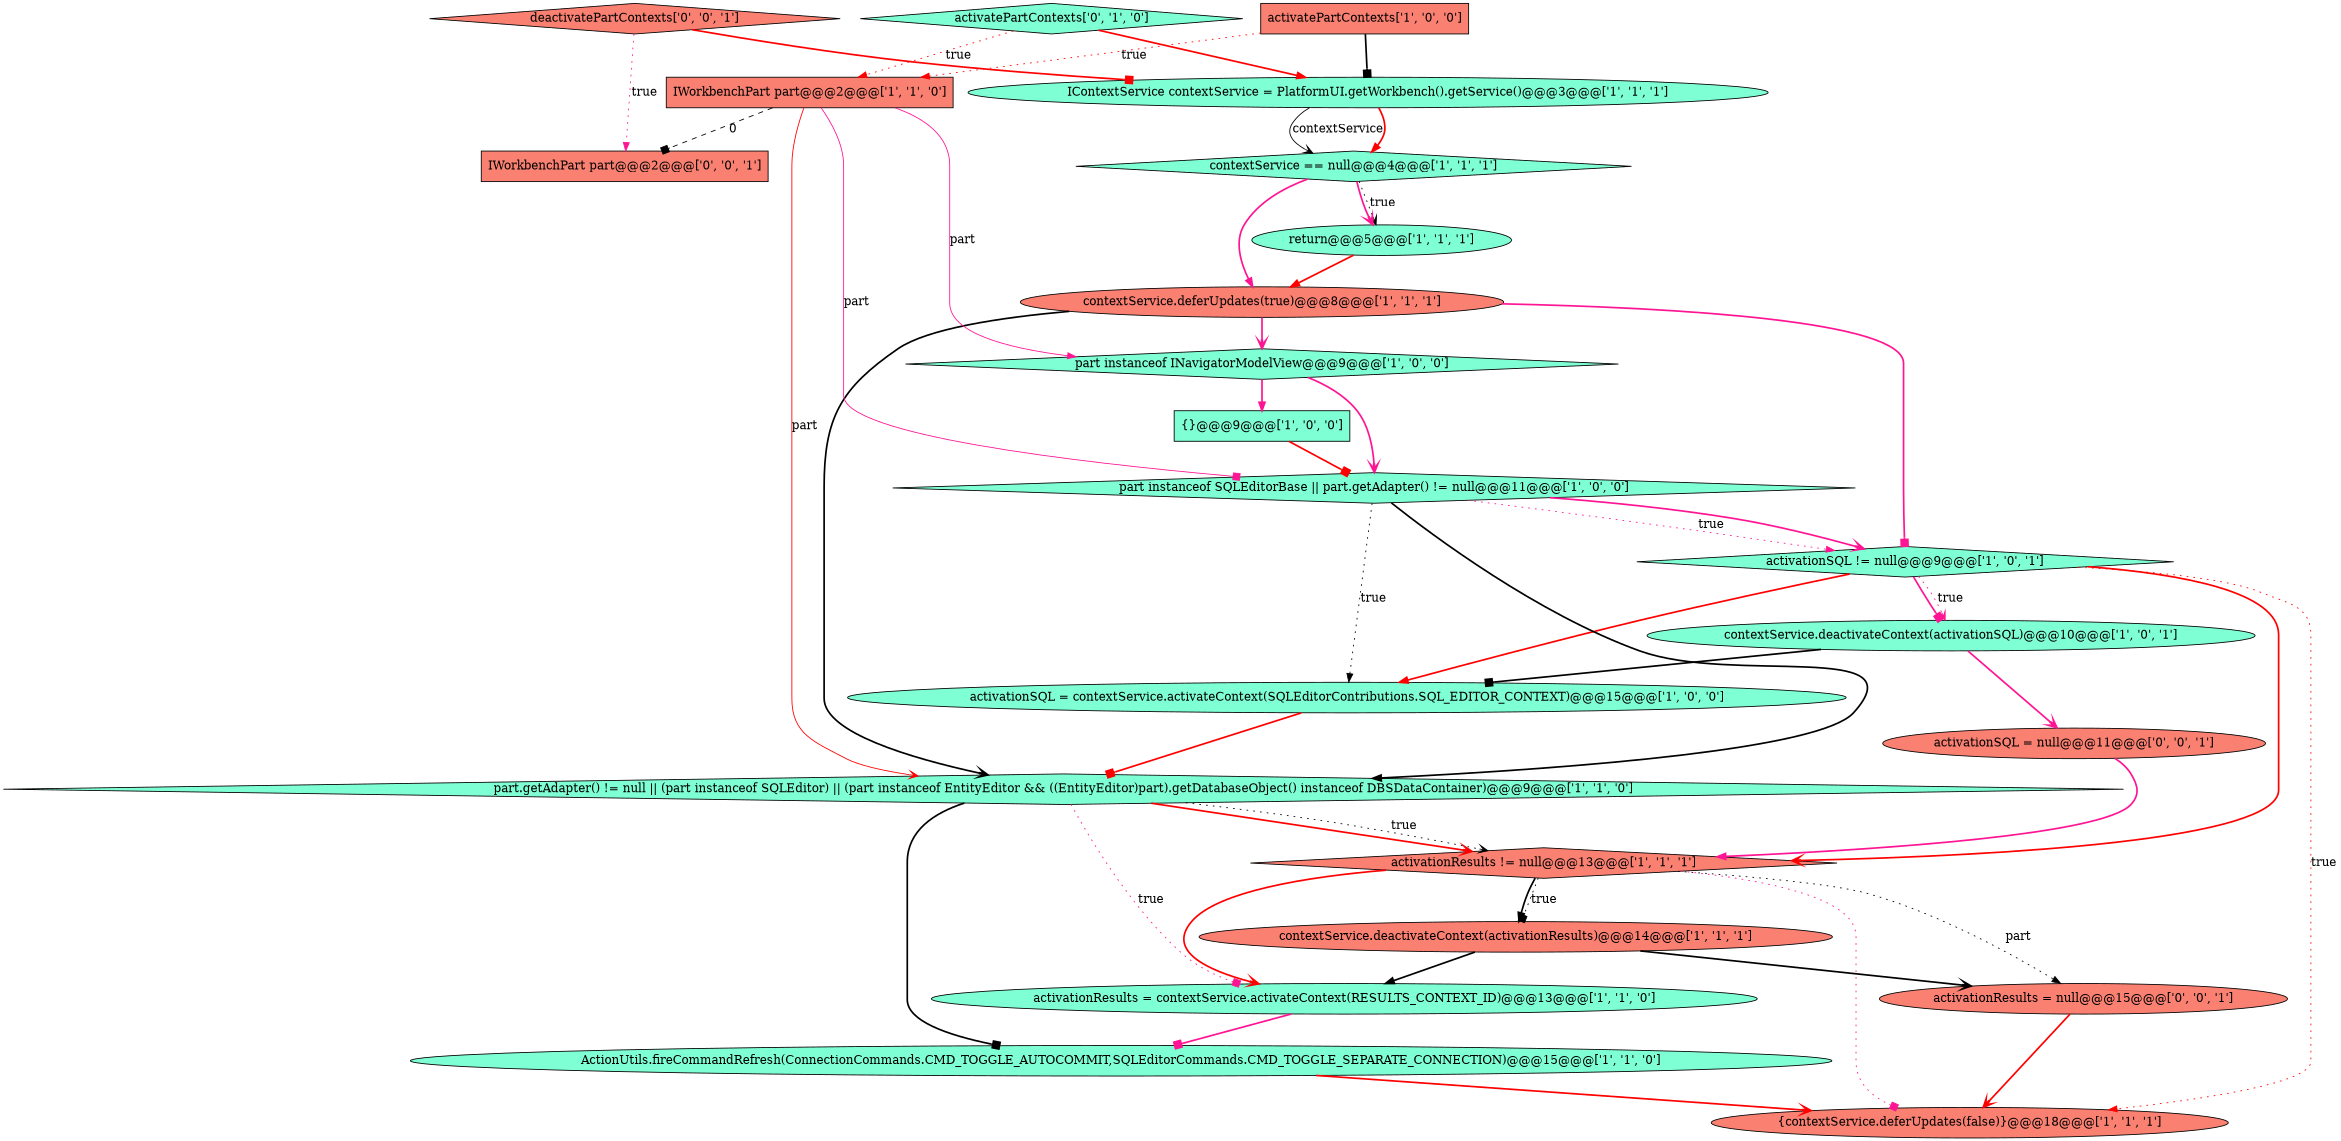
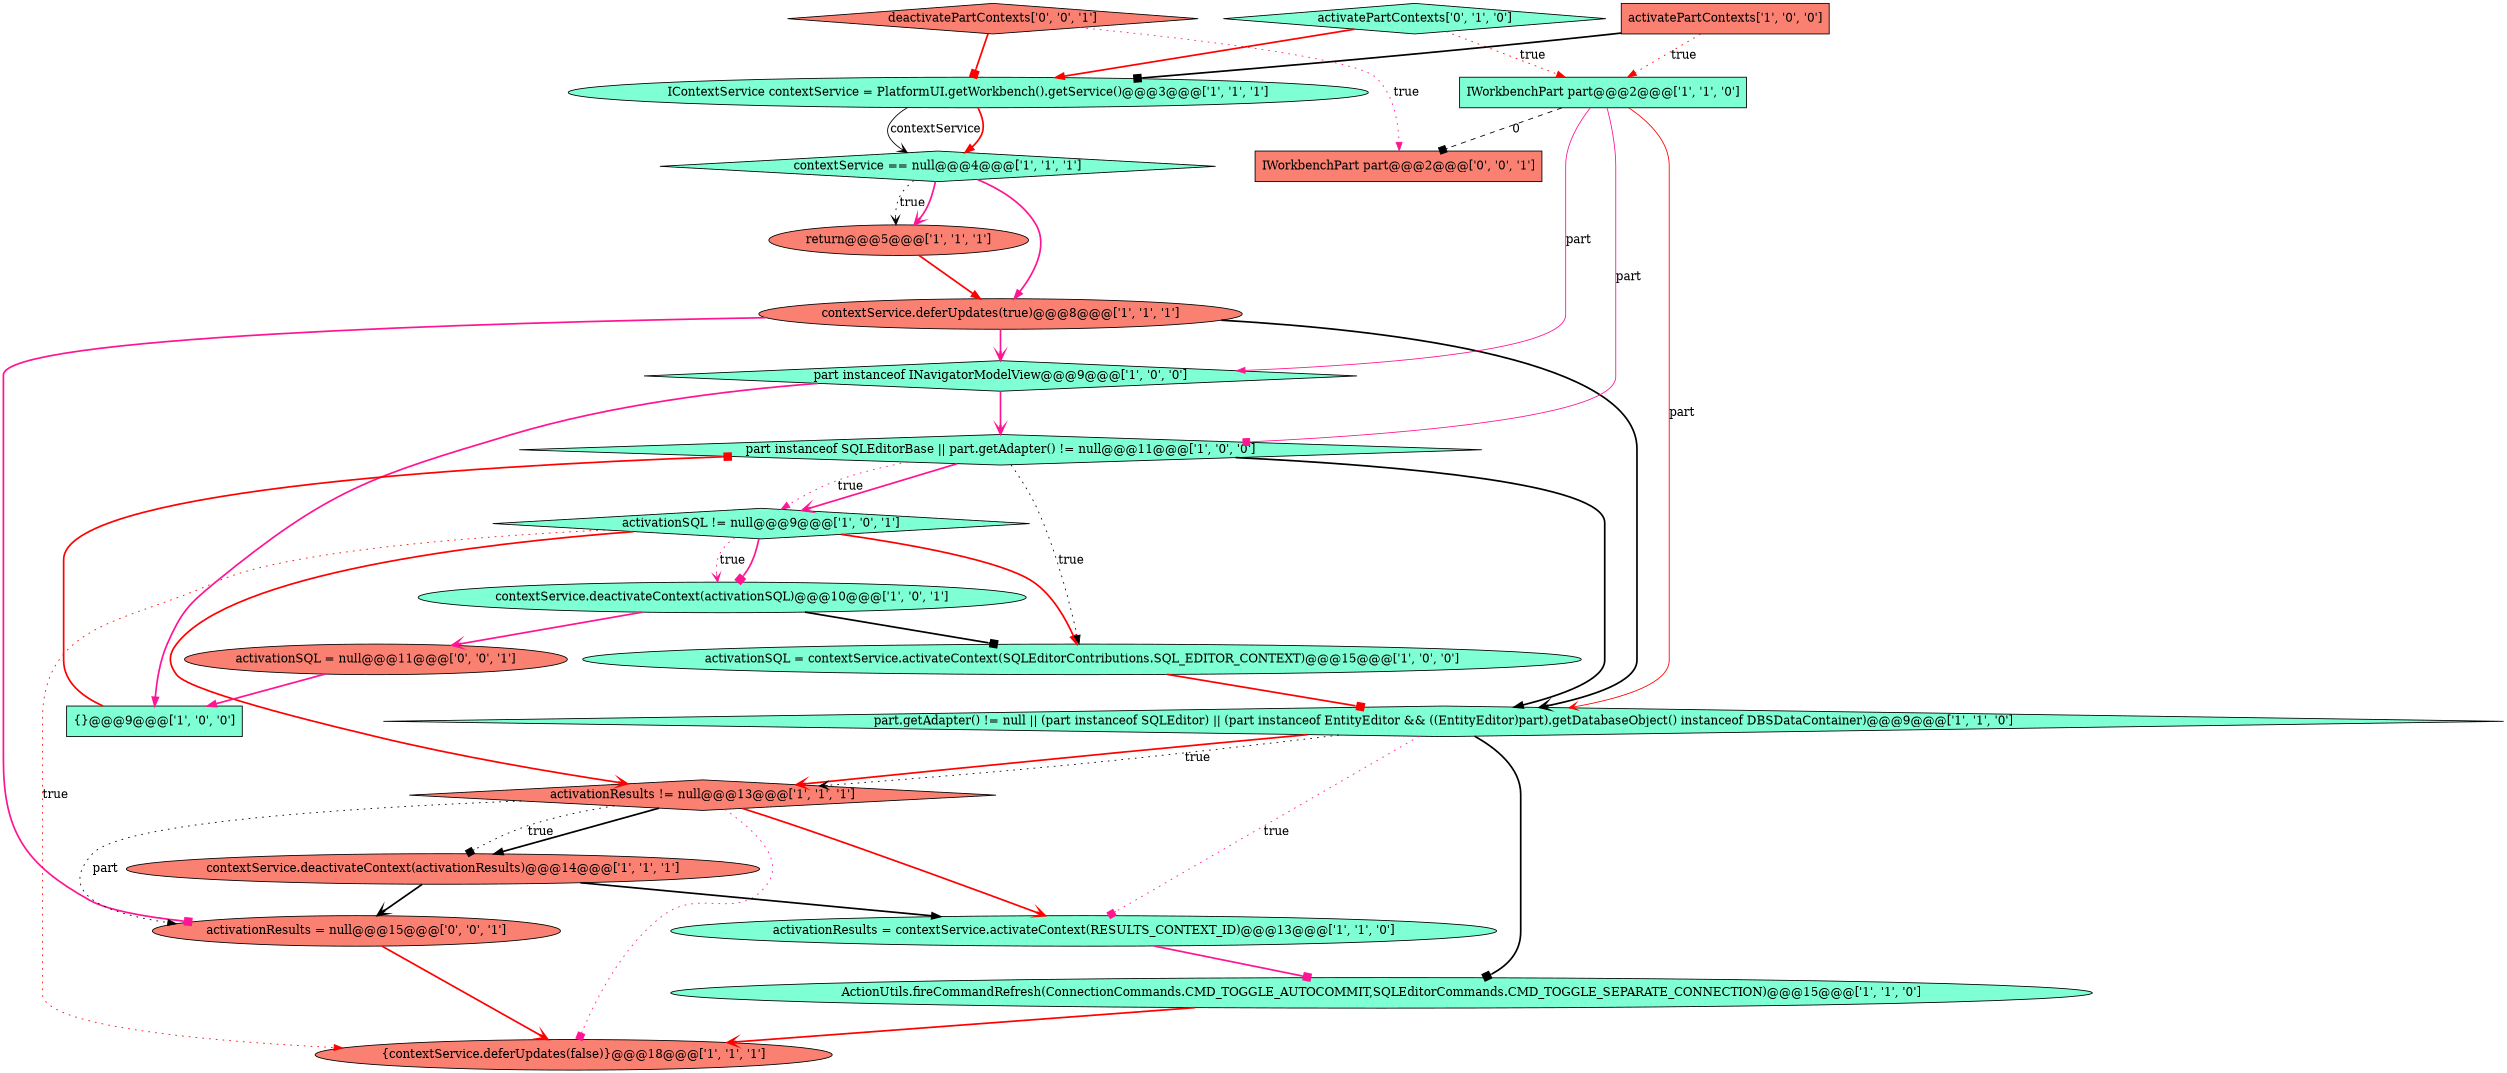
(810, 92) -> (1603, 92)
(1382, 240) -> (899, 240)
(1795, 323) -> (55, 356)
(1959, 841) -> (270, 689)
